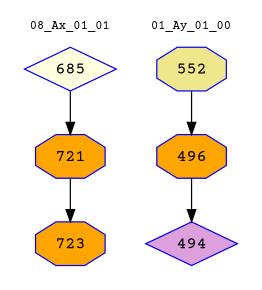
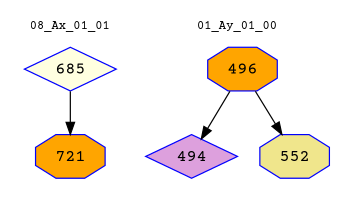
(192, 107) -> (265, 108)
(70, 244) -> none
